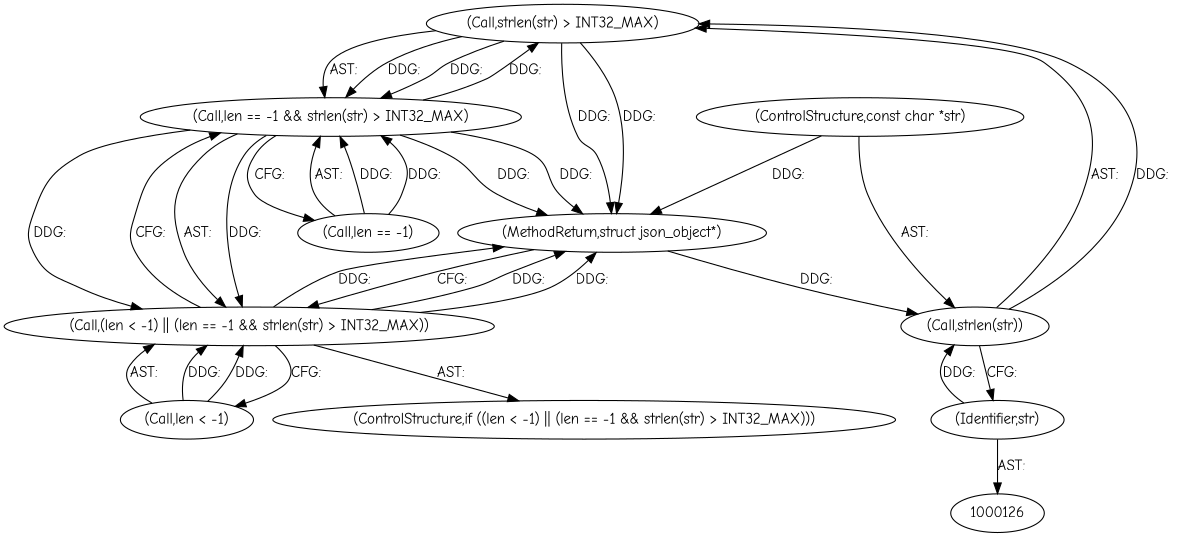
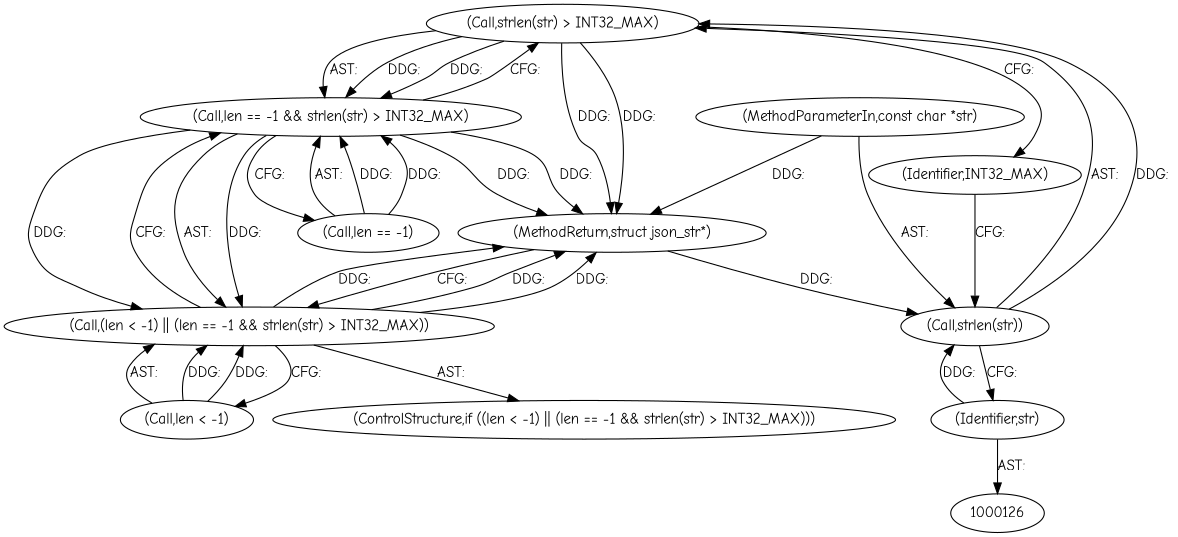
(528, 70) -> (528, 70)
(860, 117) -> (860, 117)
none -> (975, 175)
(612, 233) -> (612, 233)
